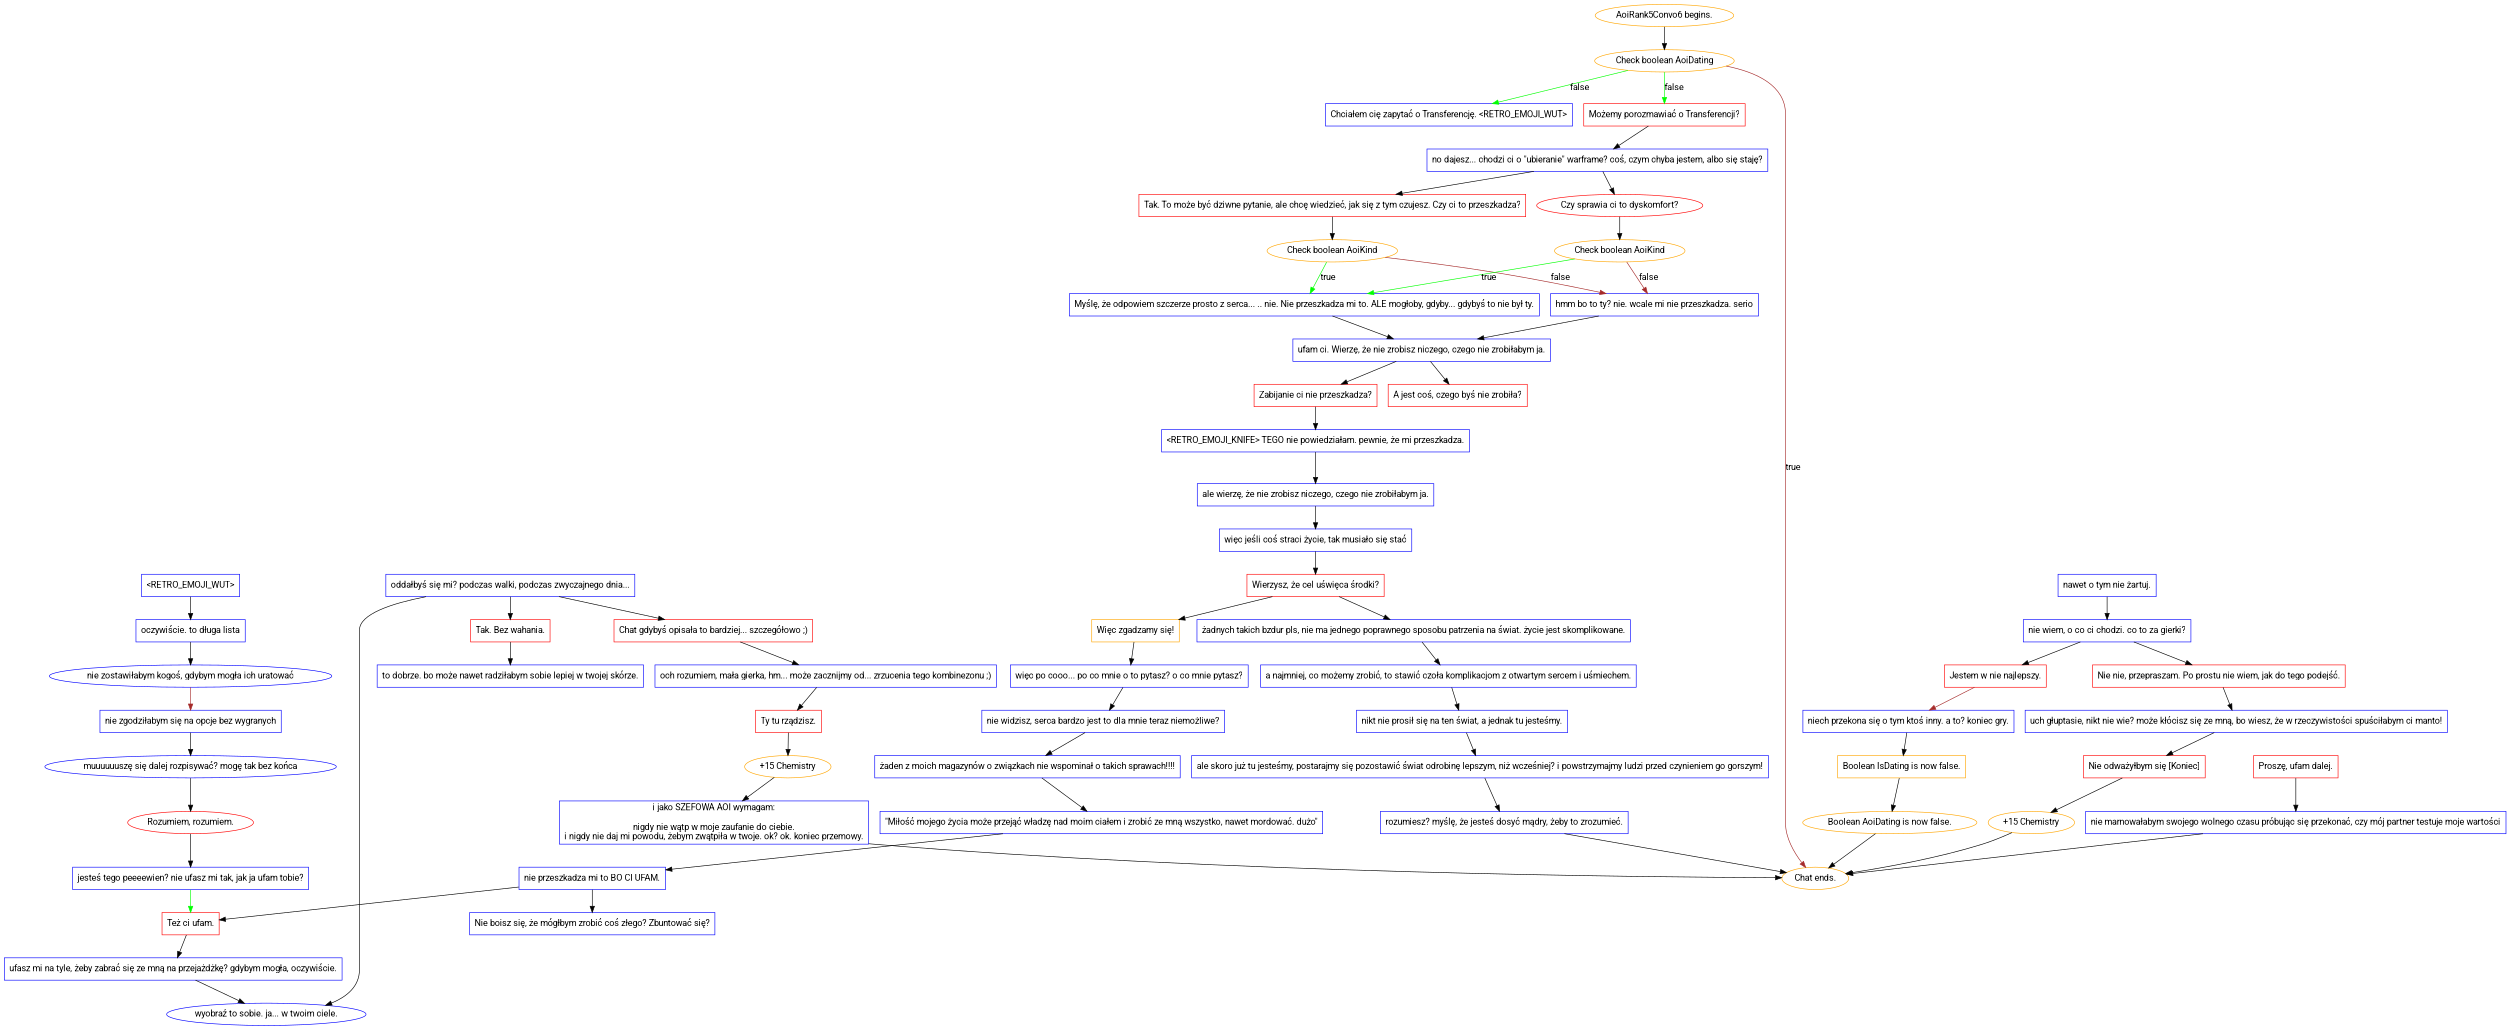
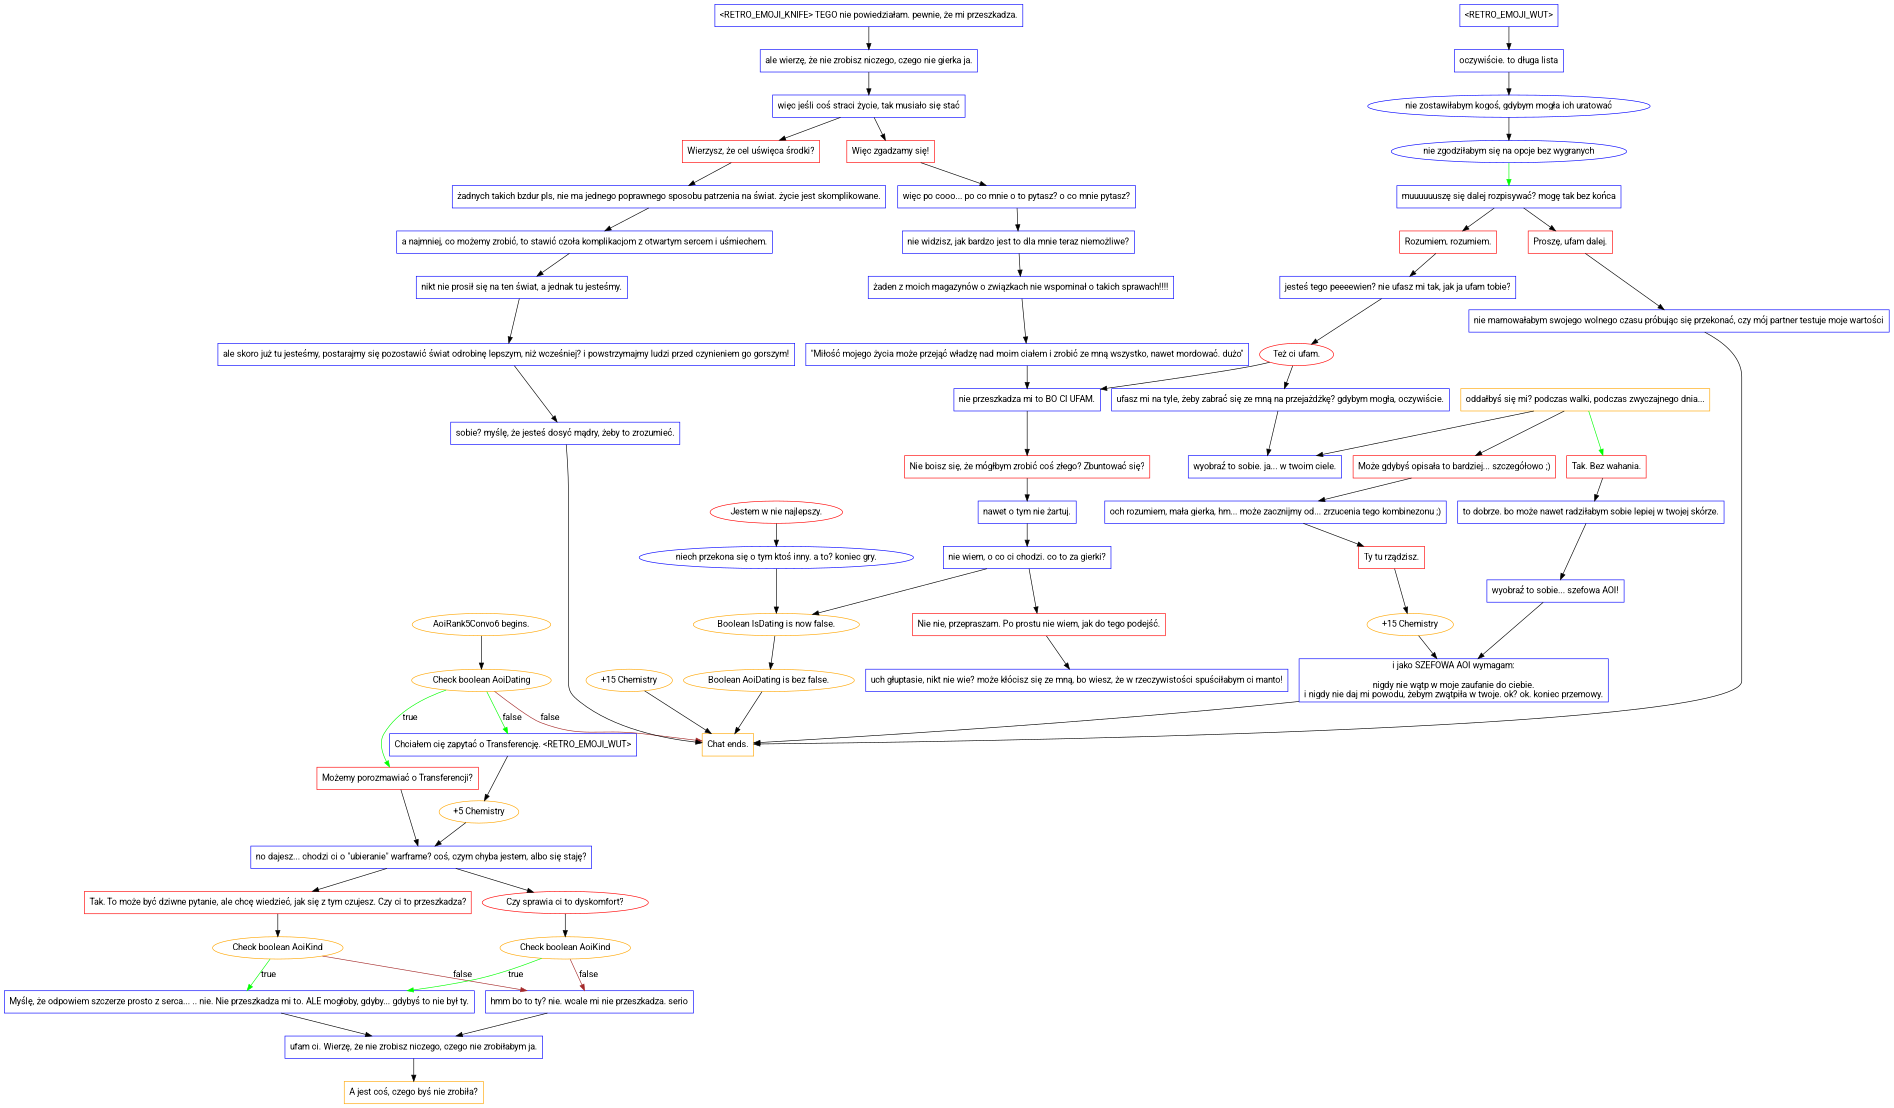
(1674, 88) -> (410, 718)
none -> (1537, 218)
(1316, 395) -> none
(1458, 395) -> (414, 1093)
(1793, 468) -> (550, 718)
none -> (1027, 486)
(1316, 495) -> (869, 61)
(510, 585) -> (1585, 400)
none -> (1555, 591)
(510, 605) -> (1595, 430)
(1229, 607) -> (878, 126)
(713, 631) -> (1454, 467)
(1136, 631) -> (891, 151)
(2054, 652) -> (903, 591)
(1995, 676) -> (776, 512)
(191, 696) -> (1509, 126)
(1955, 697) -> (776, 532)
(191, 721) -> (1509, 151)
(1103, 721) -> (1018, 242)
(1908, 721) -> (776, 558)
(191, 741) -> (1509, 171)
(191, 767) -> (1509, 197)
(1902, 767) -> (776, 625)
(2144, 767) -> none
none -> (479, 812)
(191, 823) -> (1448, 242)
(1504, 823) -> (565, 433)
(1890, 823) -> (769, 680)
(1815, 878) -> (728, 745)
(191, 898) -> (1349, 320)
(372, 903) -> (1188, 377)
(191, 924) -> (1297, 354)
(592, 924) -> (1027, 467)
(266, 1014) -> (1265, 467)
